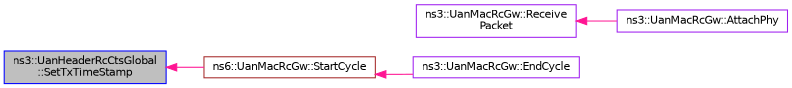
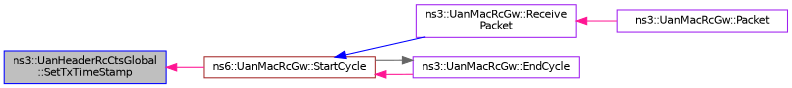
(702, 21) -> (702, 21)
none -> (385, 46)
none -> (389, 60)
